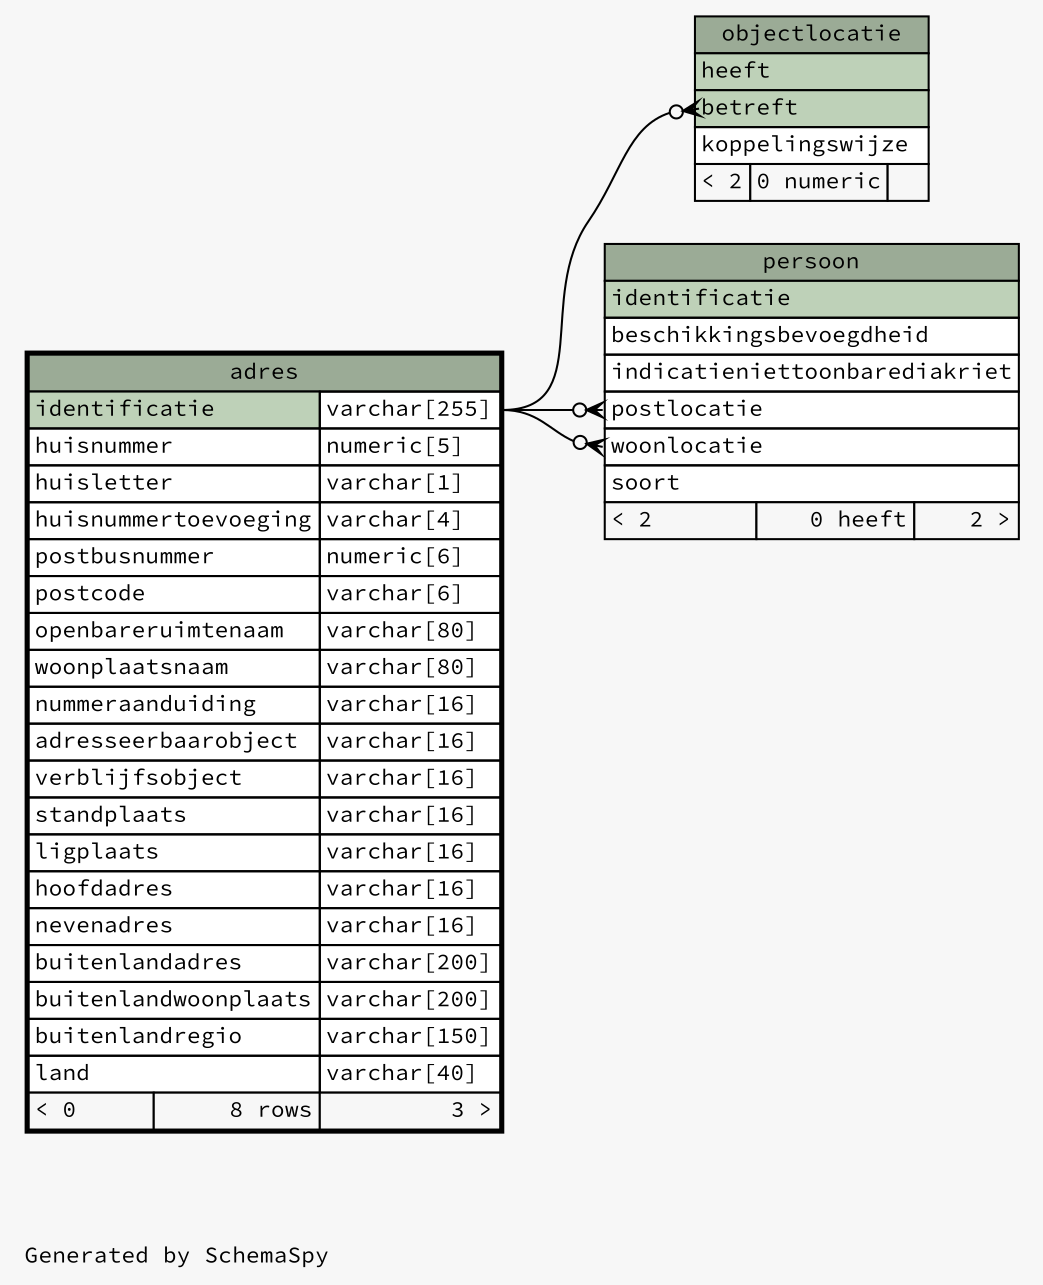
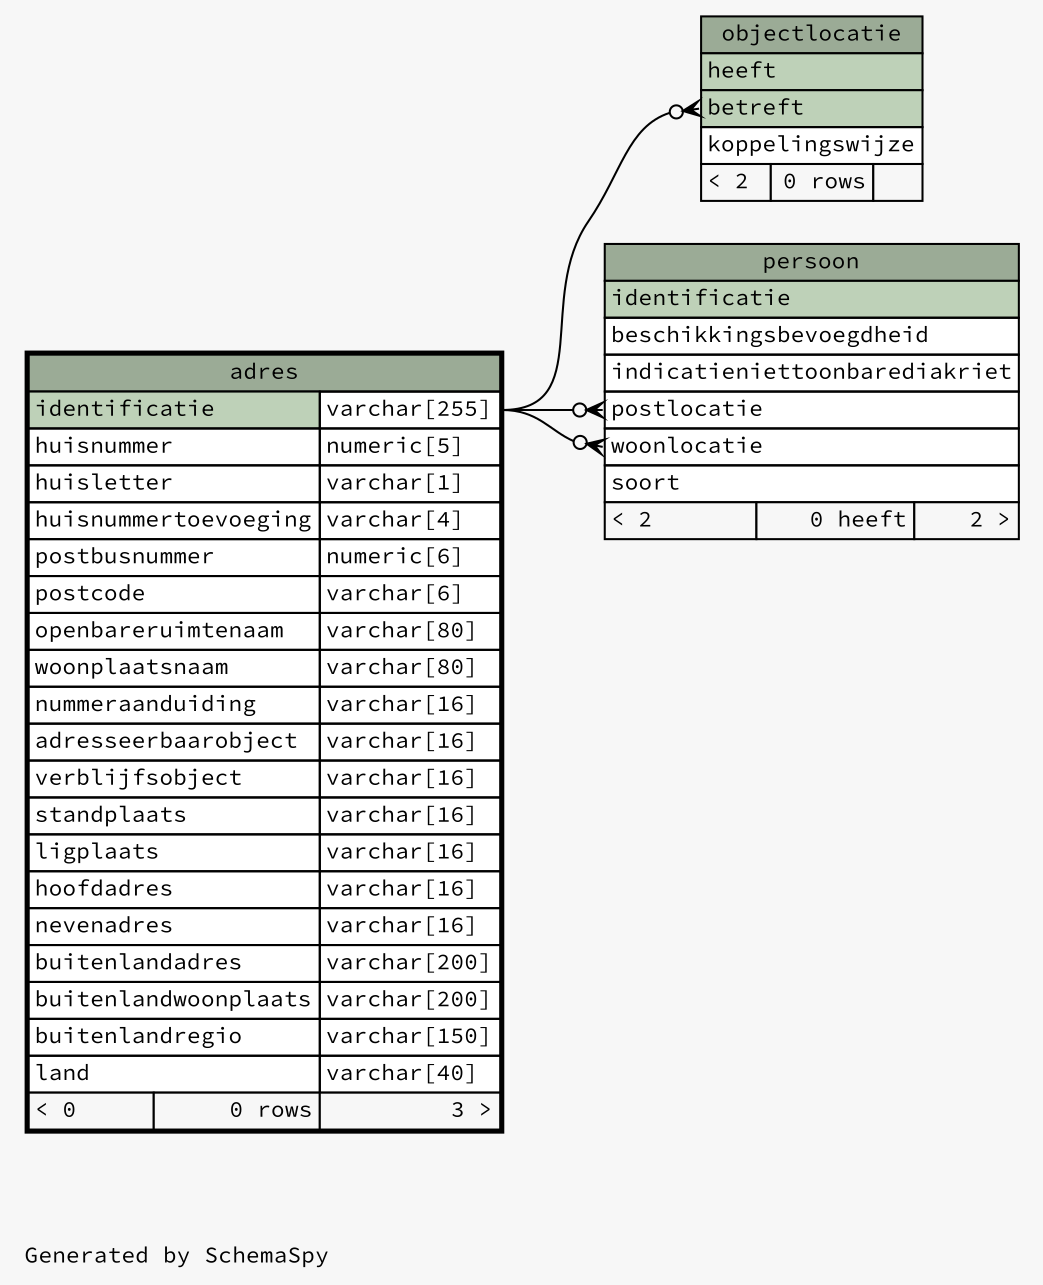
(819, 181) -> (825, 181)
(272, 1110) -> (272, 1110)
